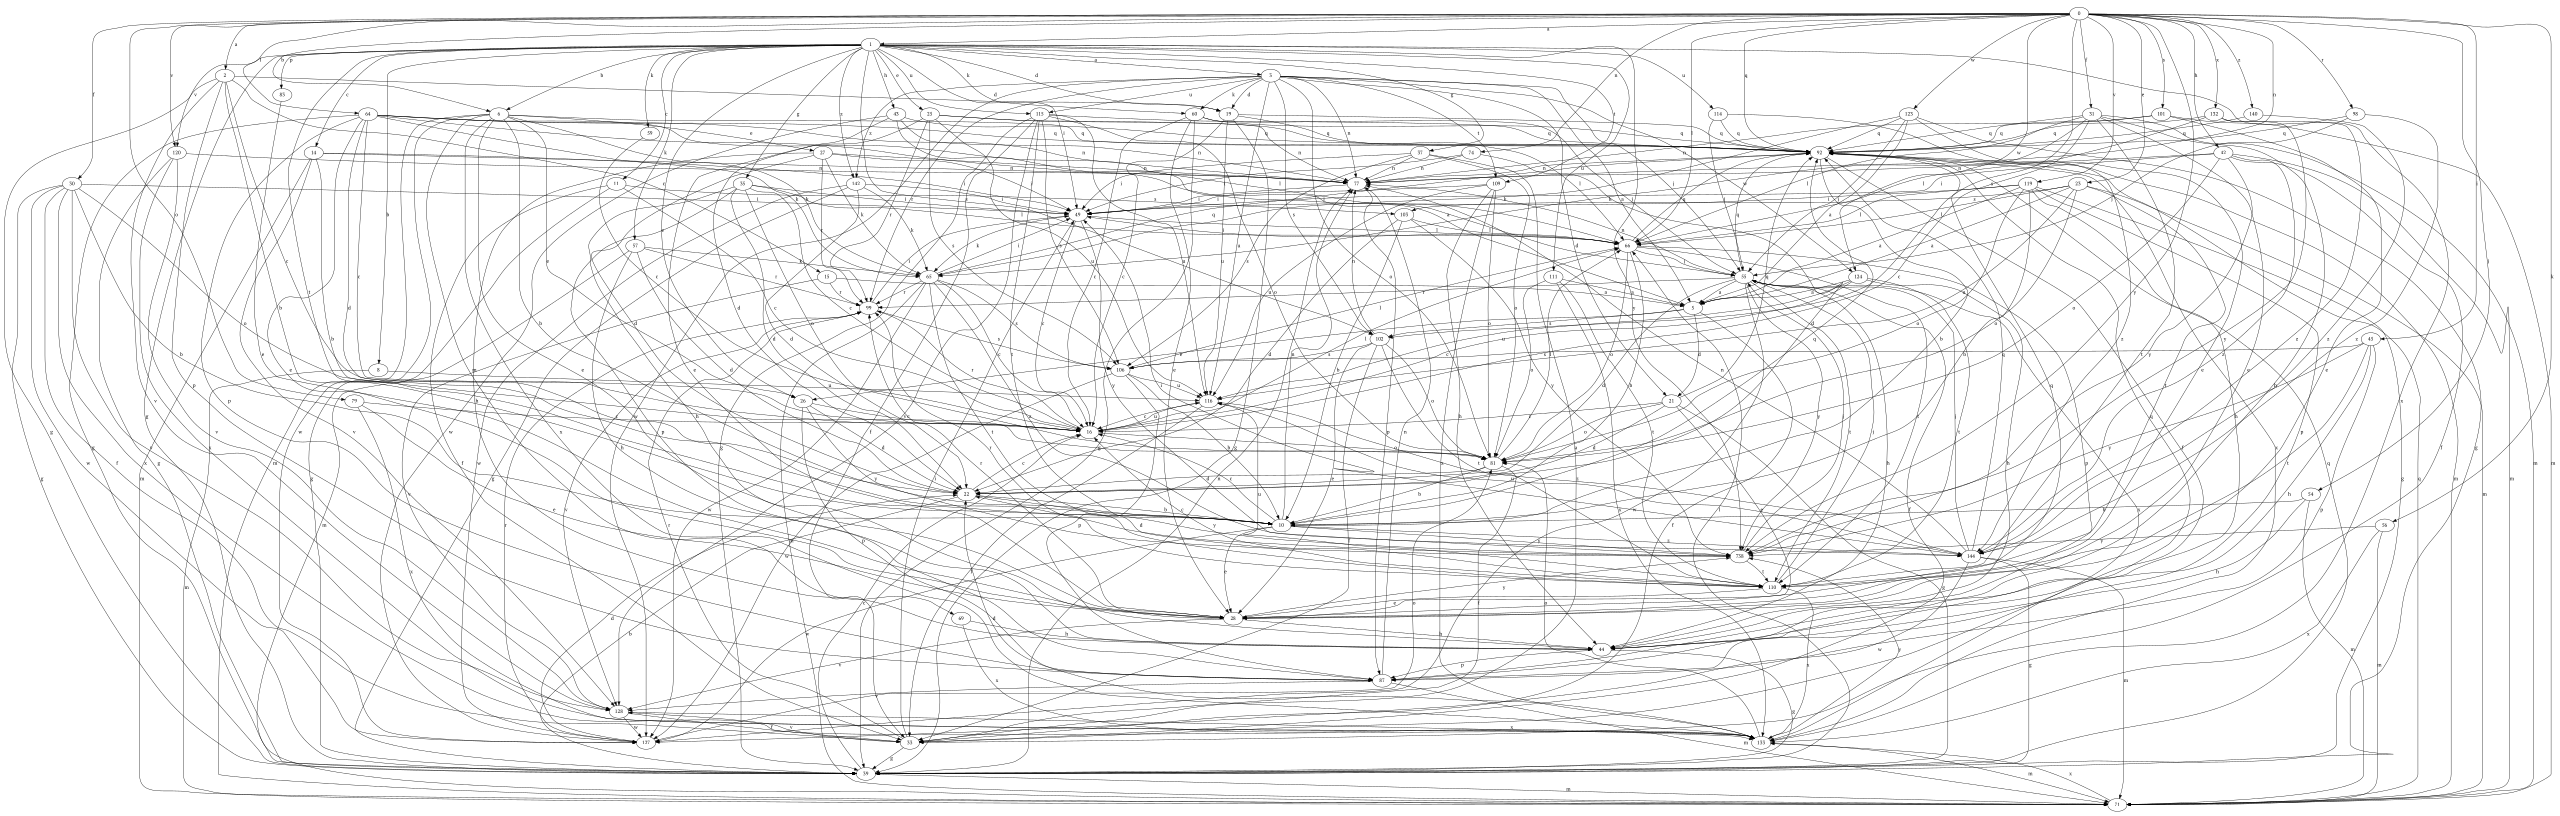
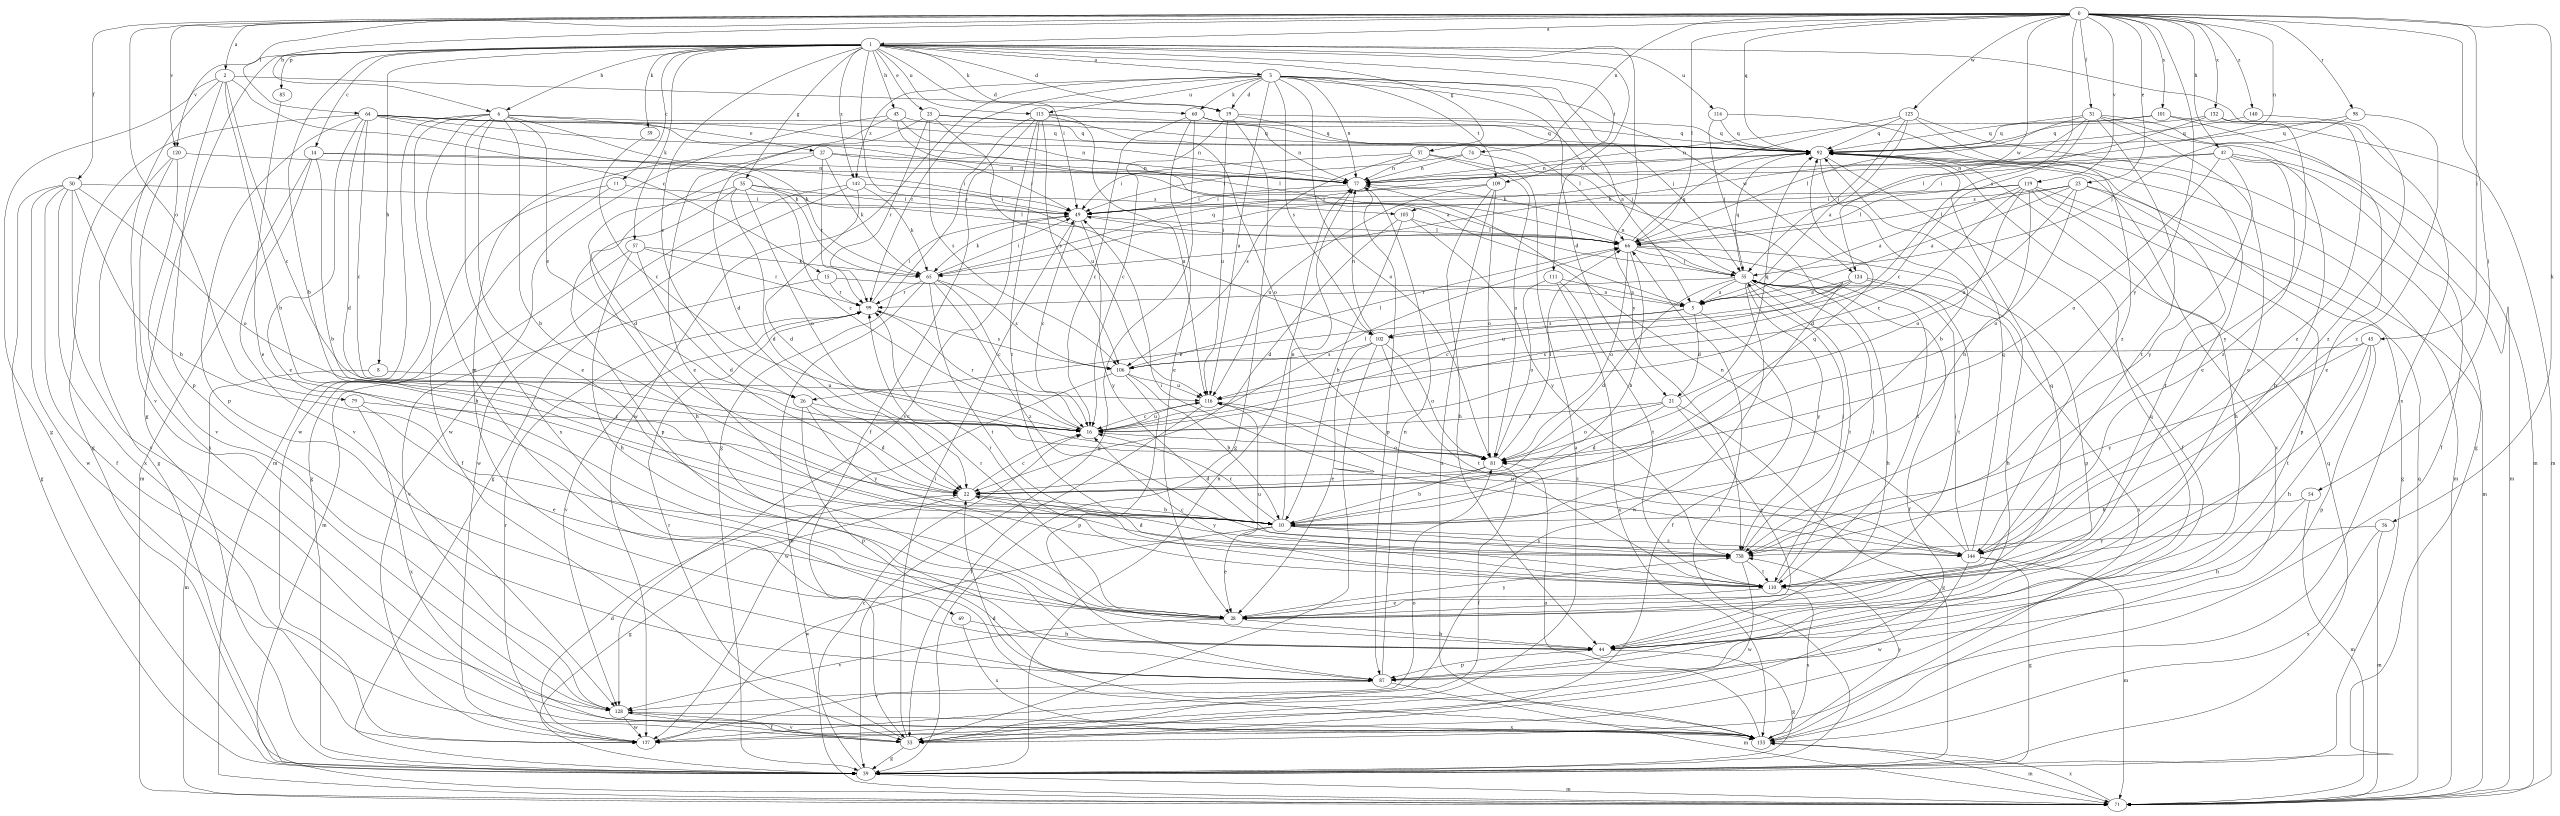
(309, 293) -> (309, 293)
(839, 355) -> (1585, 374)
(705, 510) -> (1250, 712)
(630, 634) -> (630, 634)
